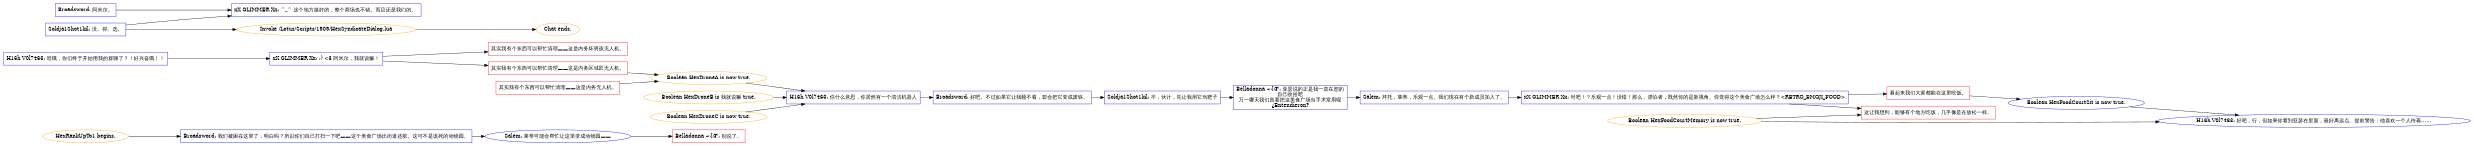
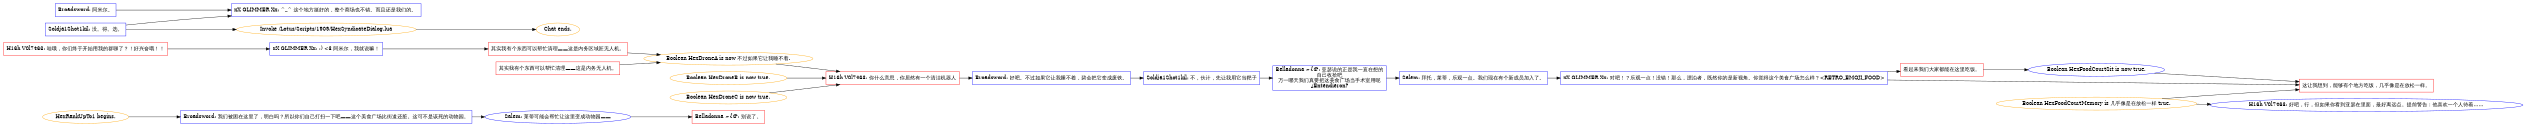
(558, 49) -> none
(86, 59) -> (86, 49)
(709, 78) -> (728, 59)
(709, 97) -> (728, 78)
(853, 97) -> (893, 78)
(2182, 111) -> (2225, 77)
(1685, 121) -> (2096, 104)
